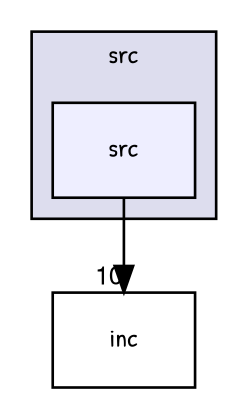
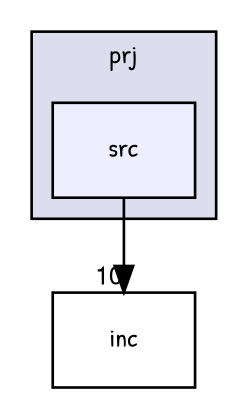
(124, 57) -> (124, 57)
